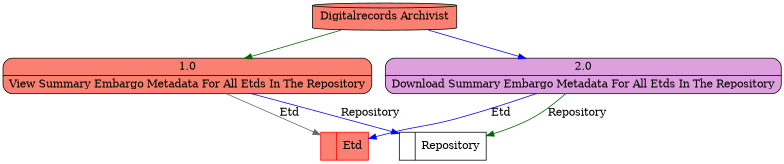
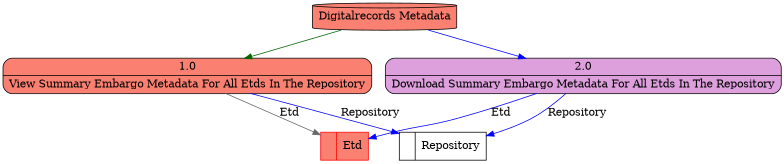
(385, 17) -> (385, 17)
(532, 118) -> (532, 118)
